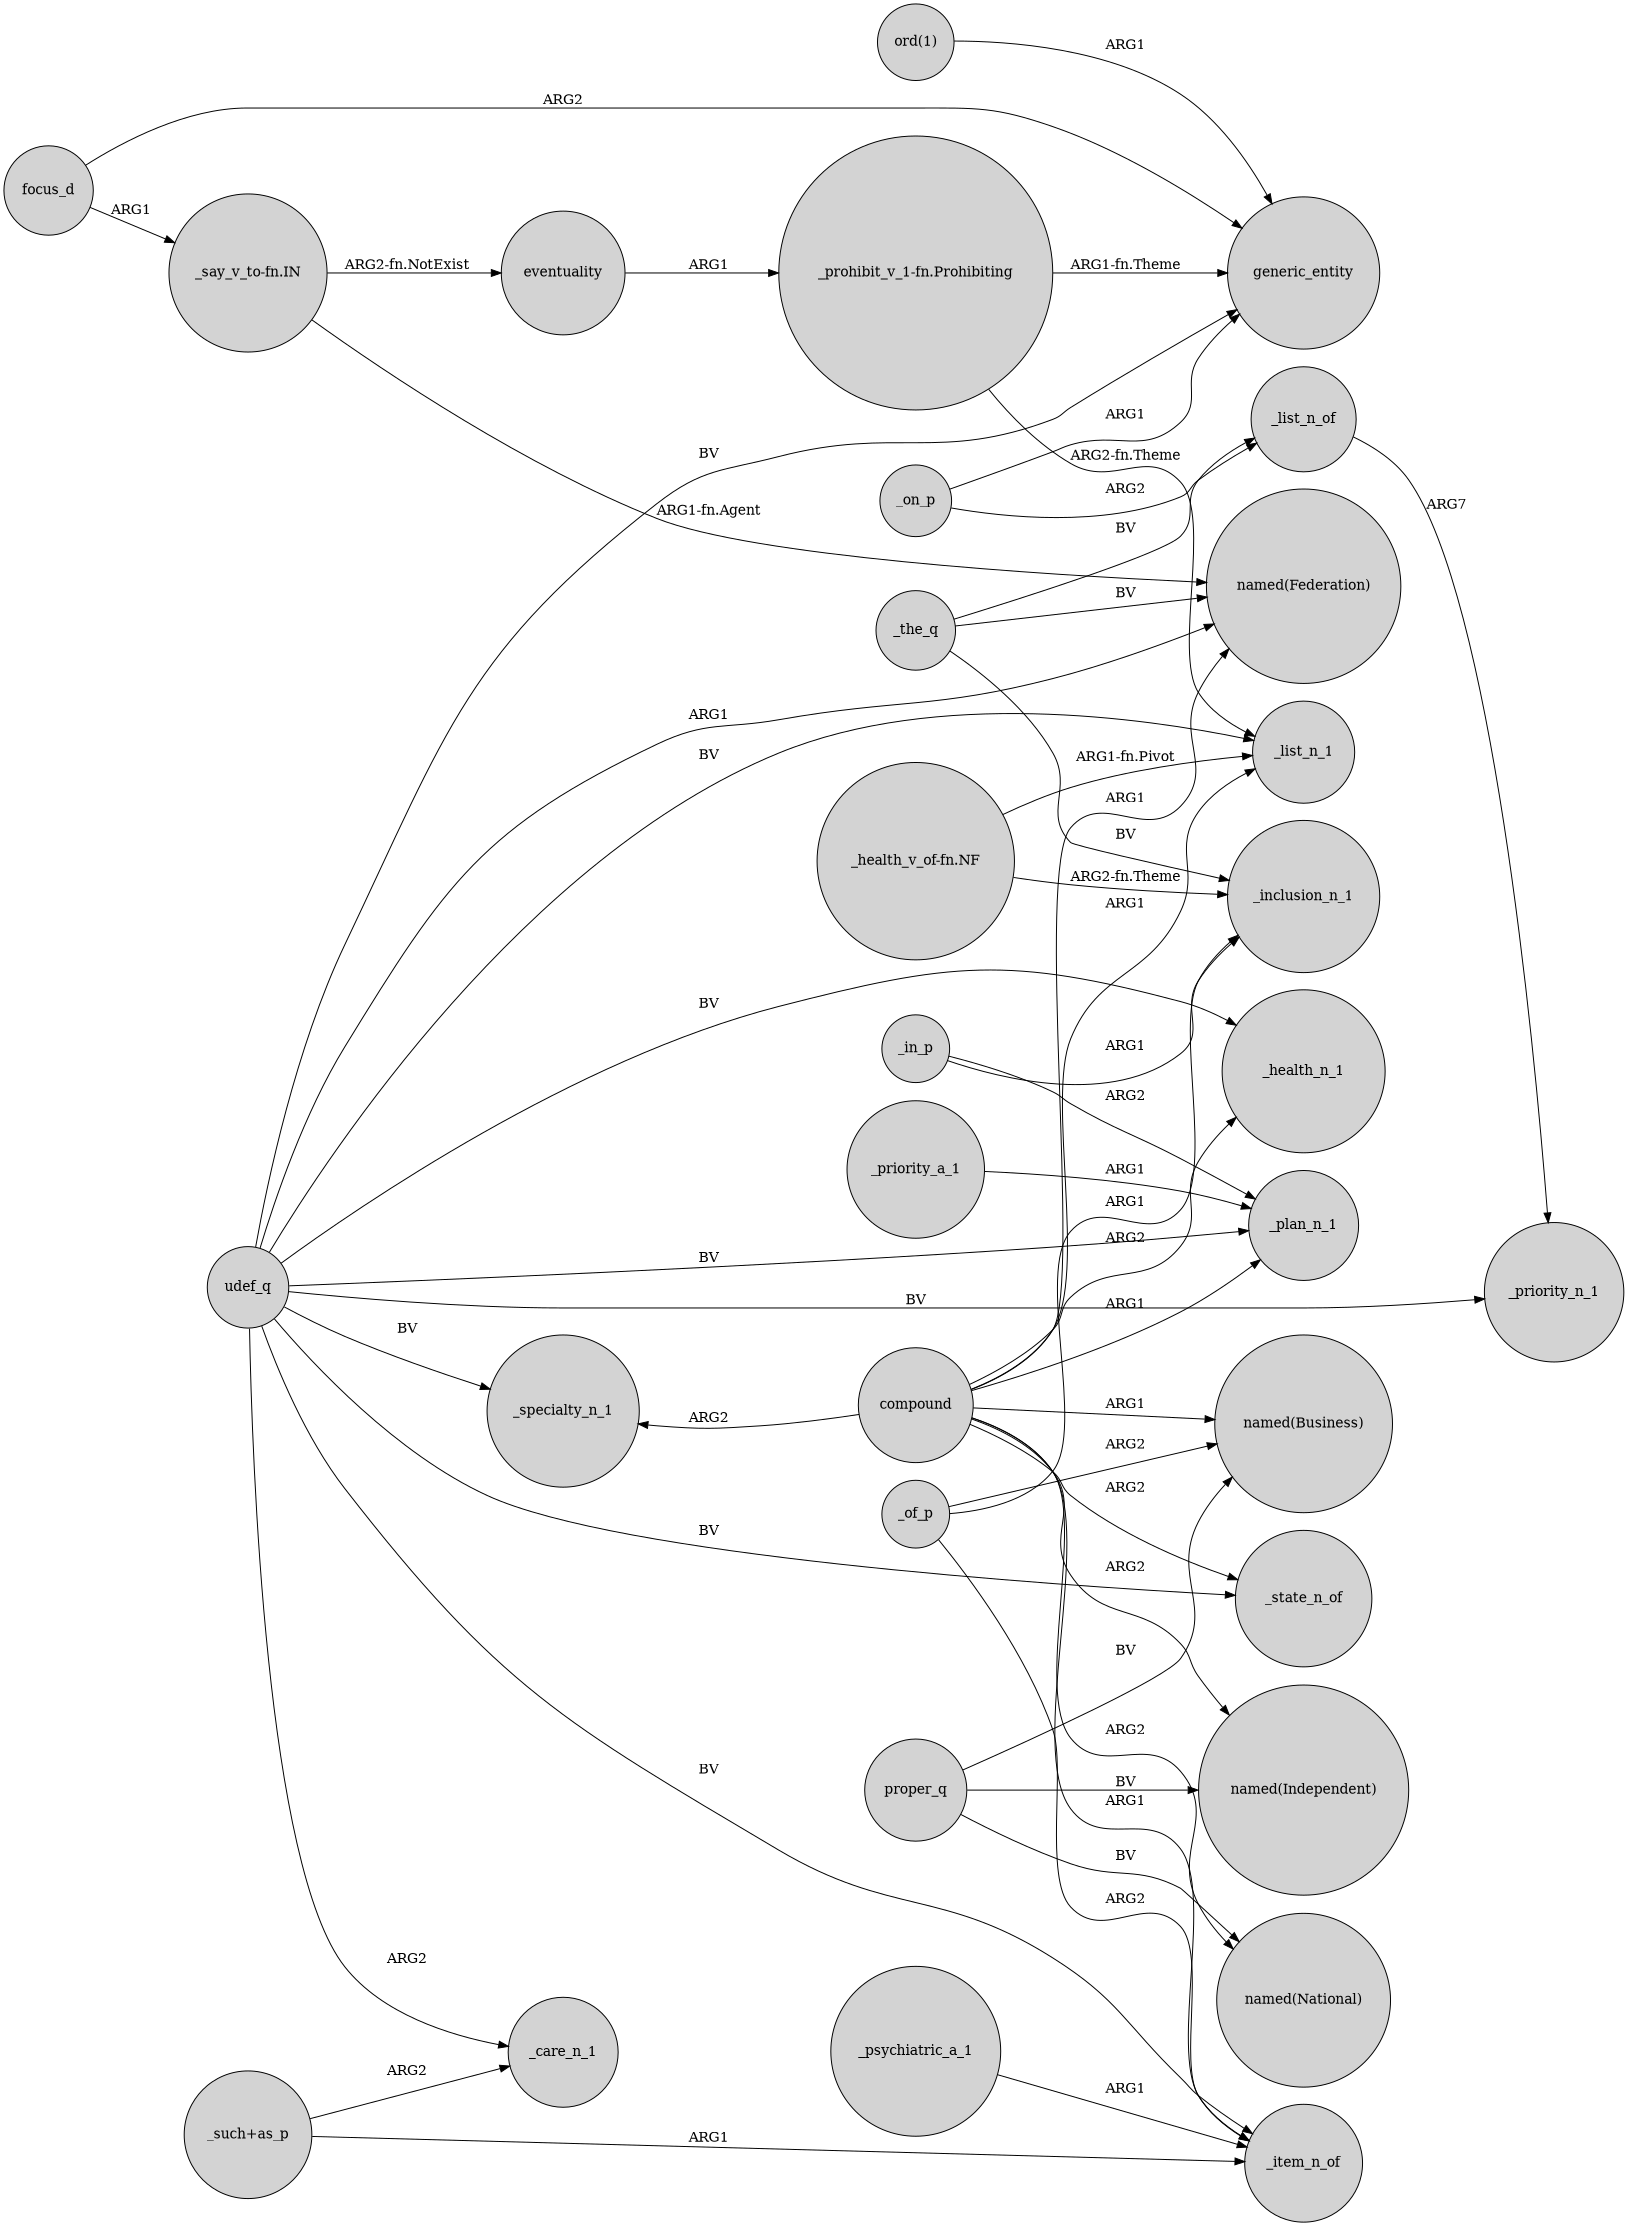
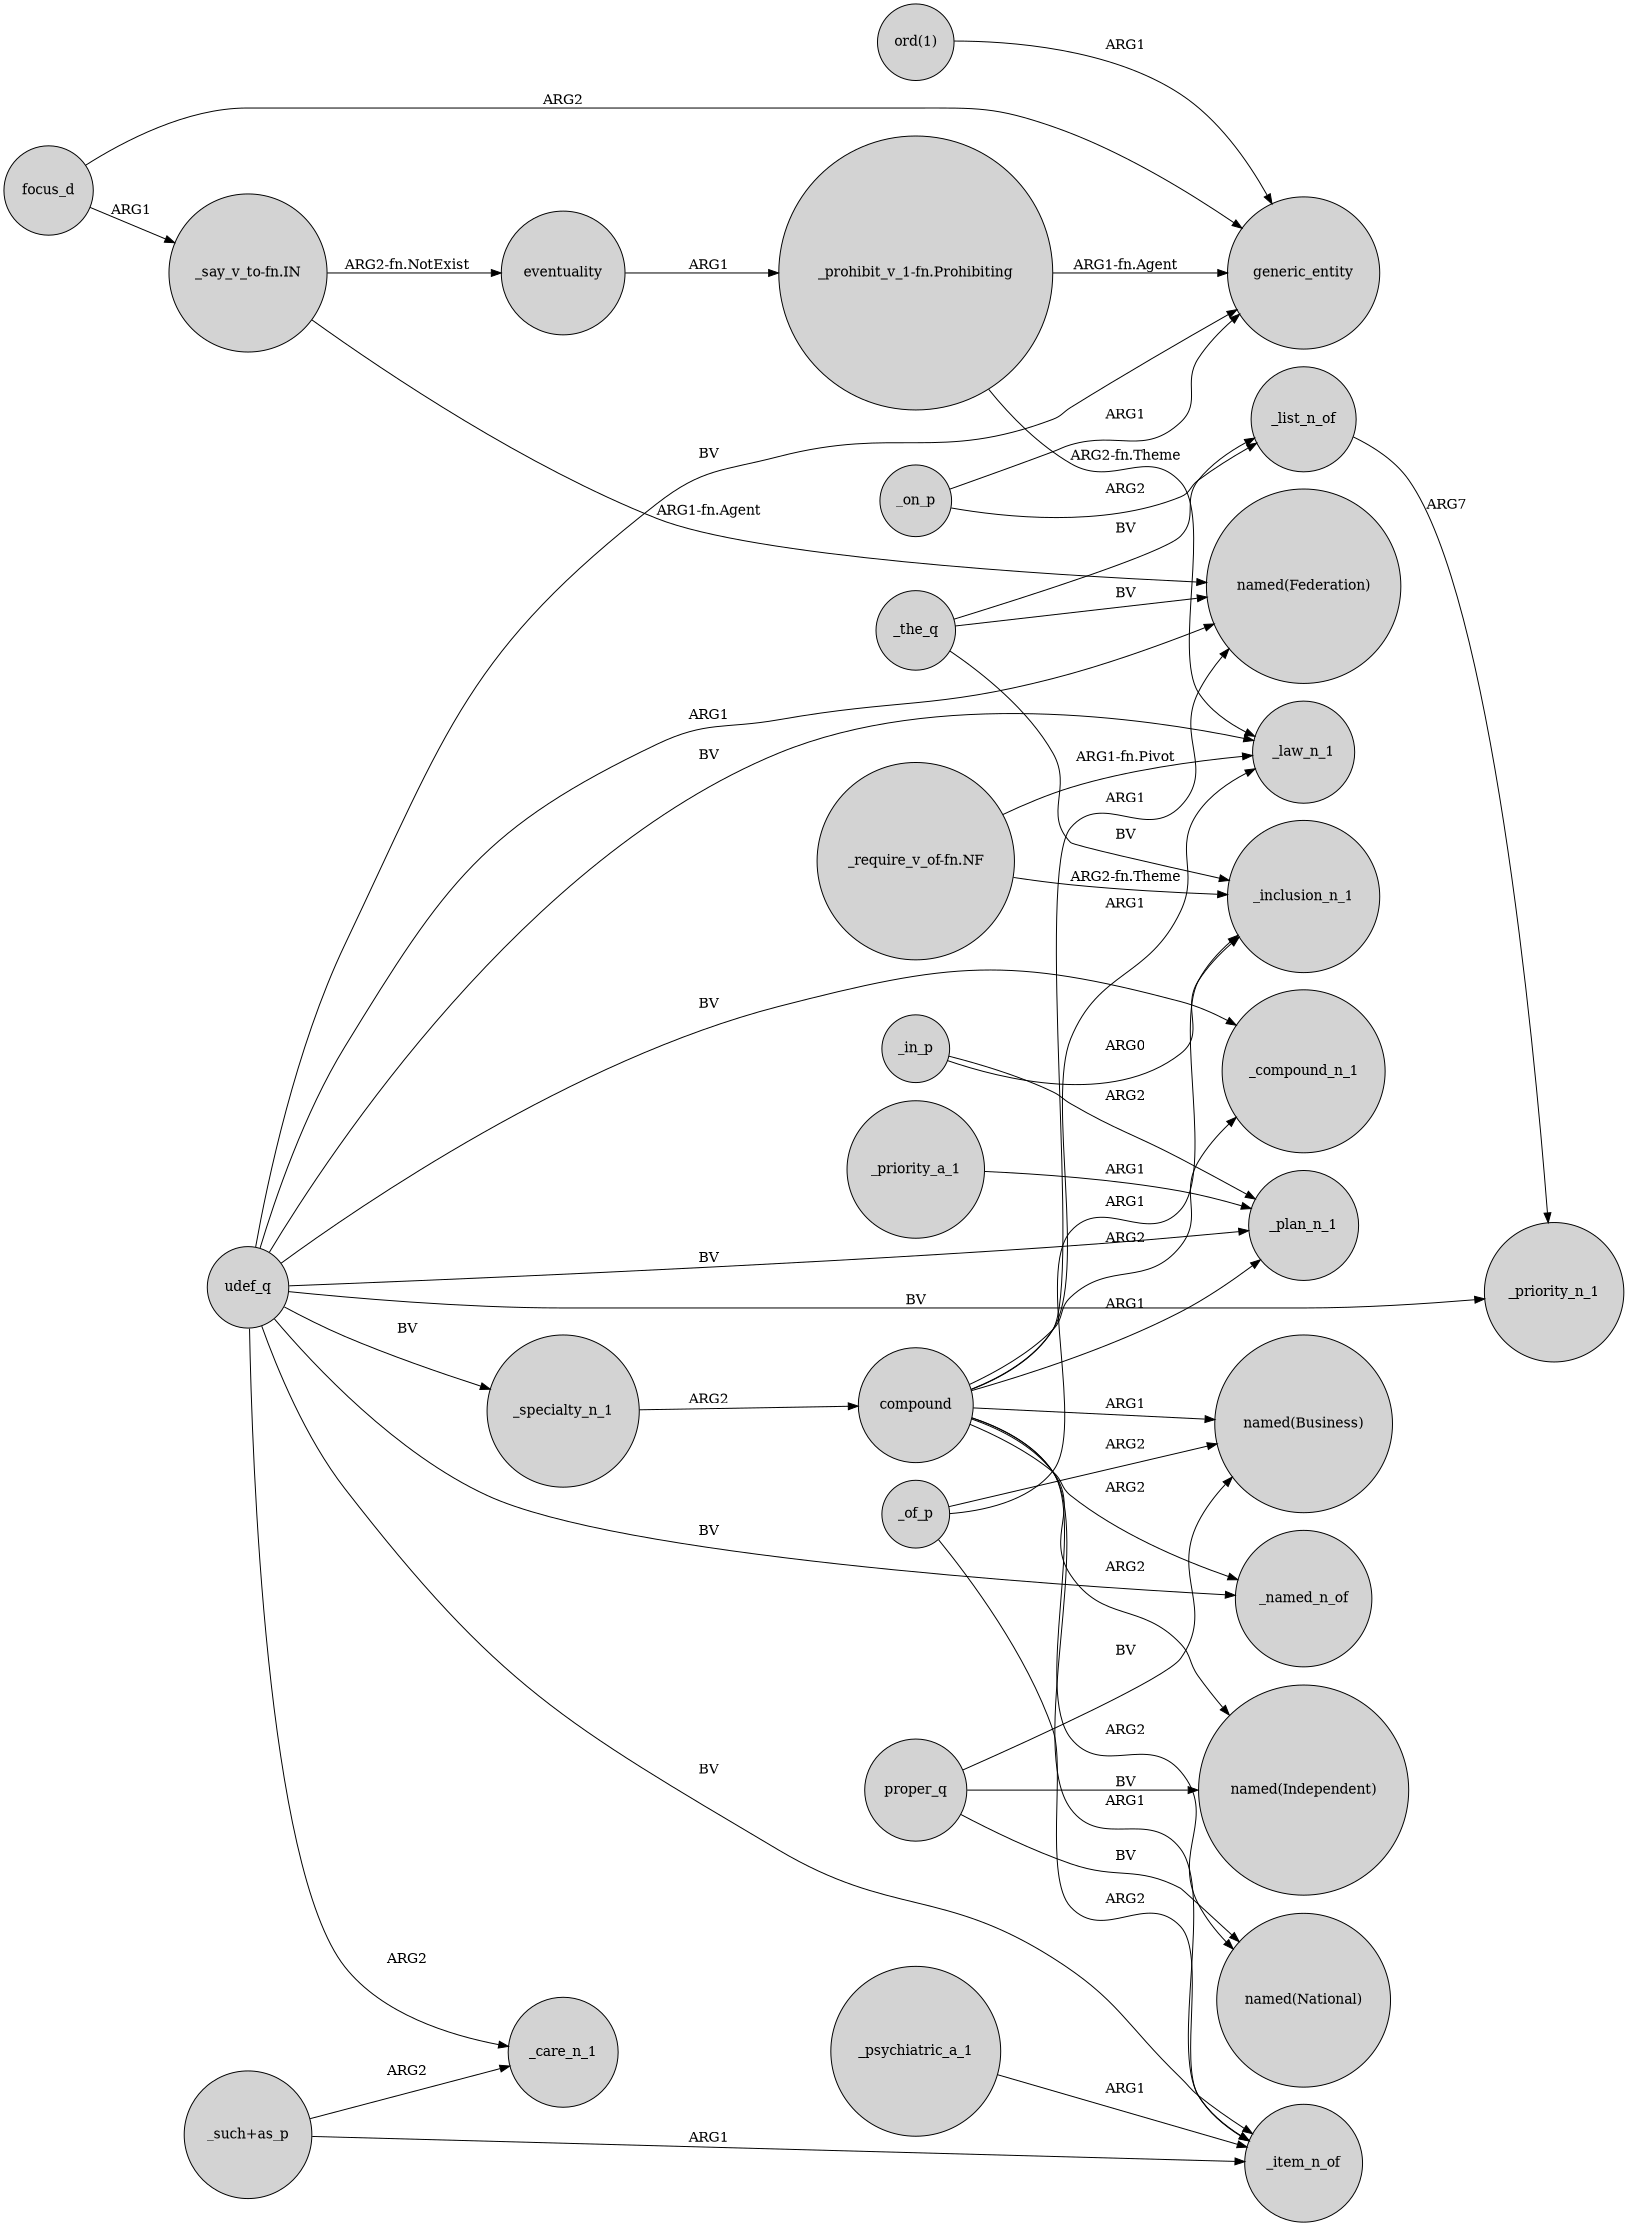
(1126, 266) -> (1126, 266)
(1304, 752) -> (1304, 752)
(916, 861) -> (916, 861)
(1126, 1046) -> (1126, 1046)
(1304, 1071) -> (1304, 1071)
(754, 1426) -> (744, 1408)
(1304, 1599) -> (1304, 1599)
